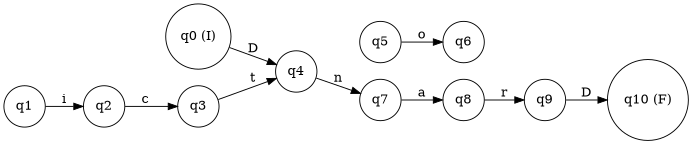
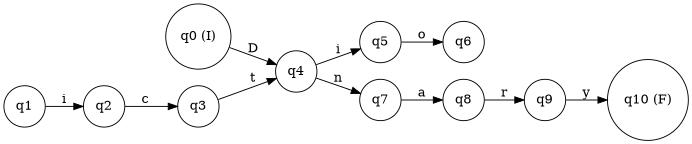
none -> (334, 58)
(587, 93) -> (587, 93)
